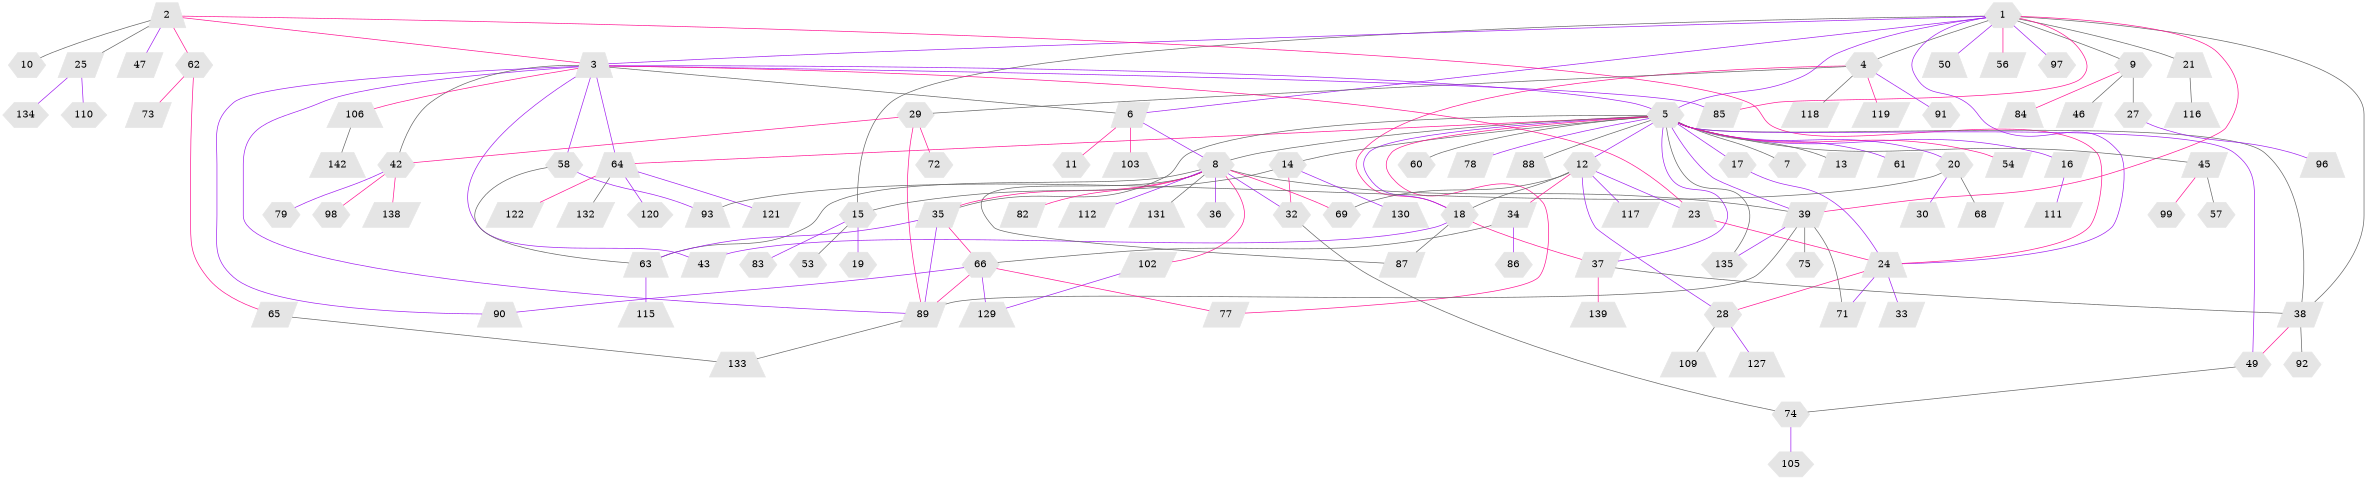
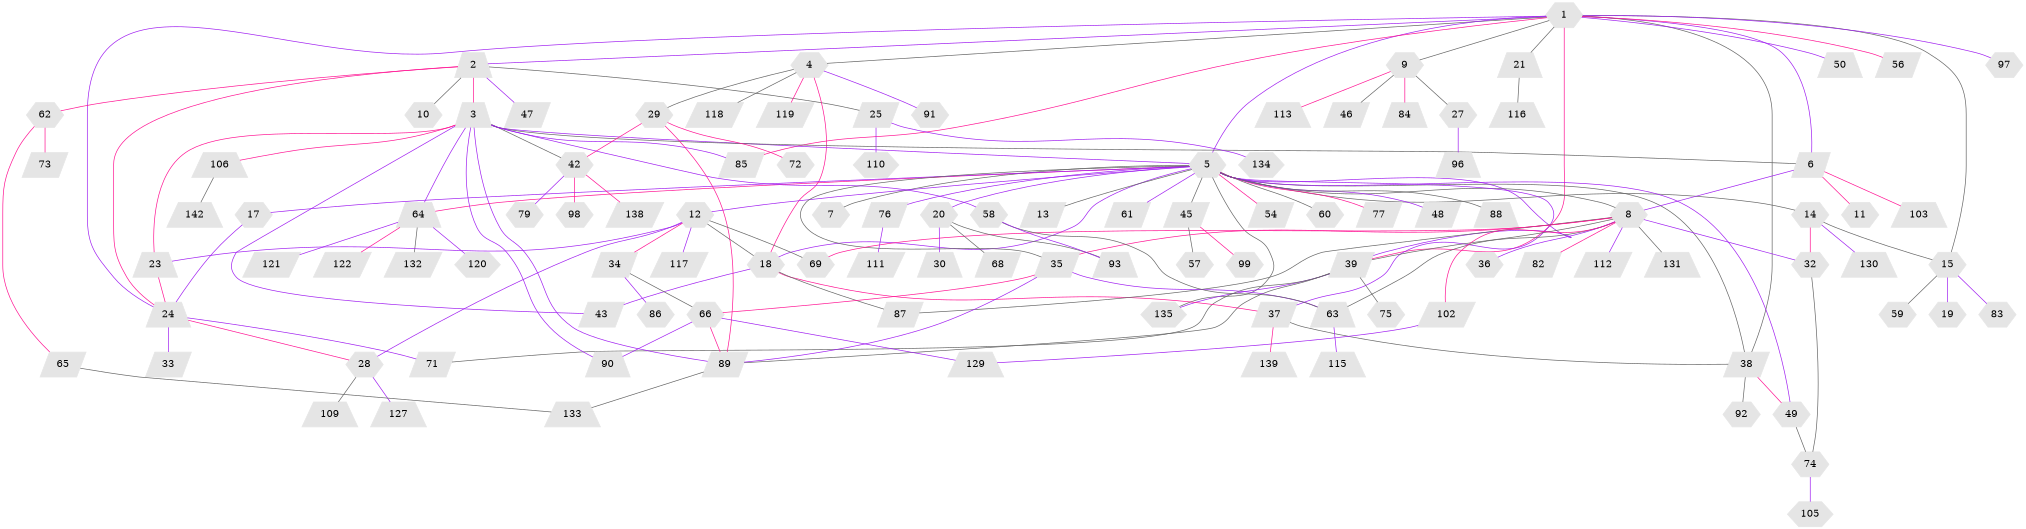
(1262, 38) -> (1017, 40)
none -> (1283, 115)
(1471, 165) -> (1438, 215)
(2067, 165) -> (885, 215)
(808, 265) -> (1898, 315)
(1103, 290) -> none
